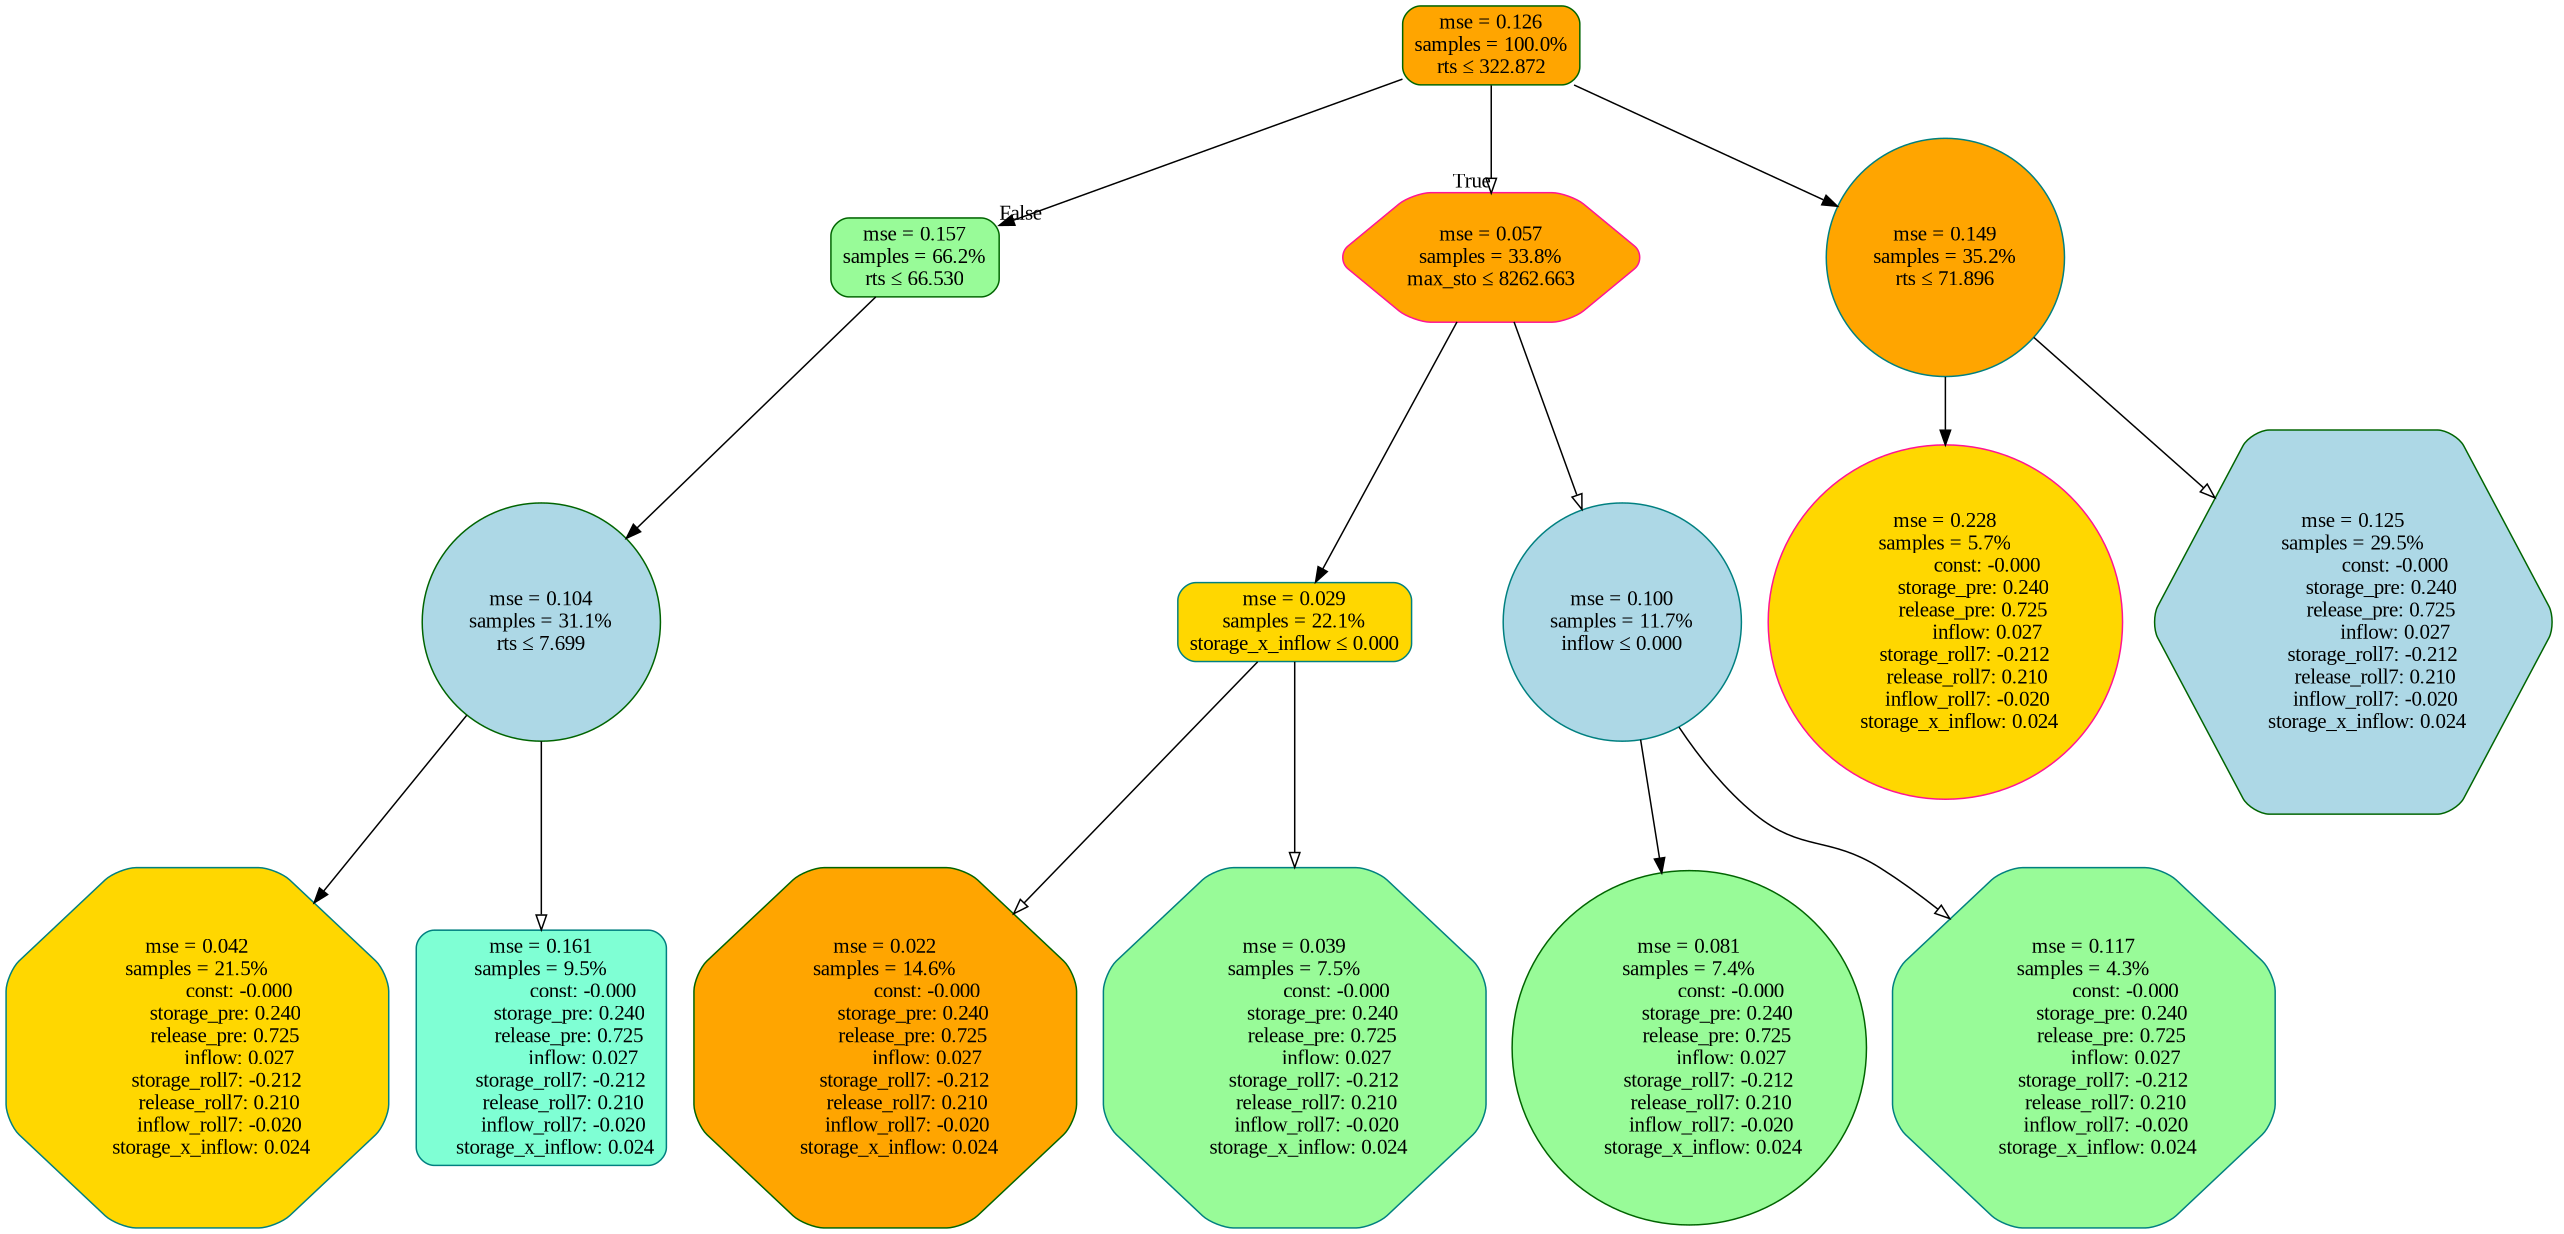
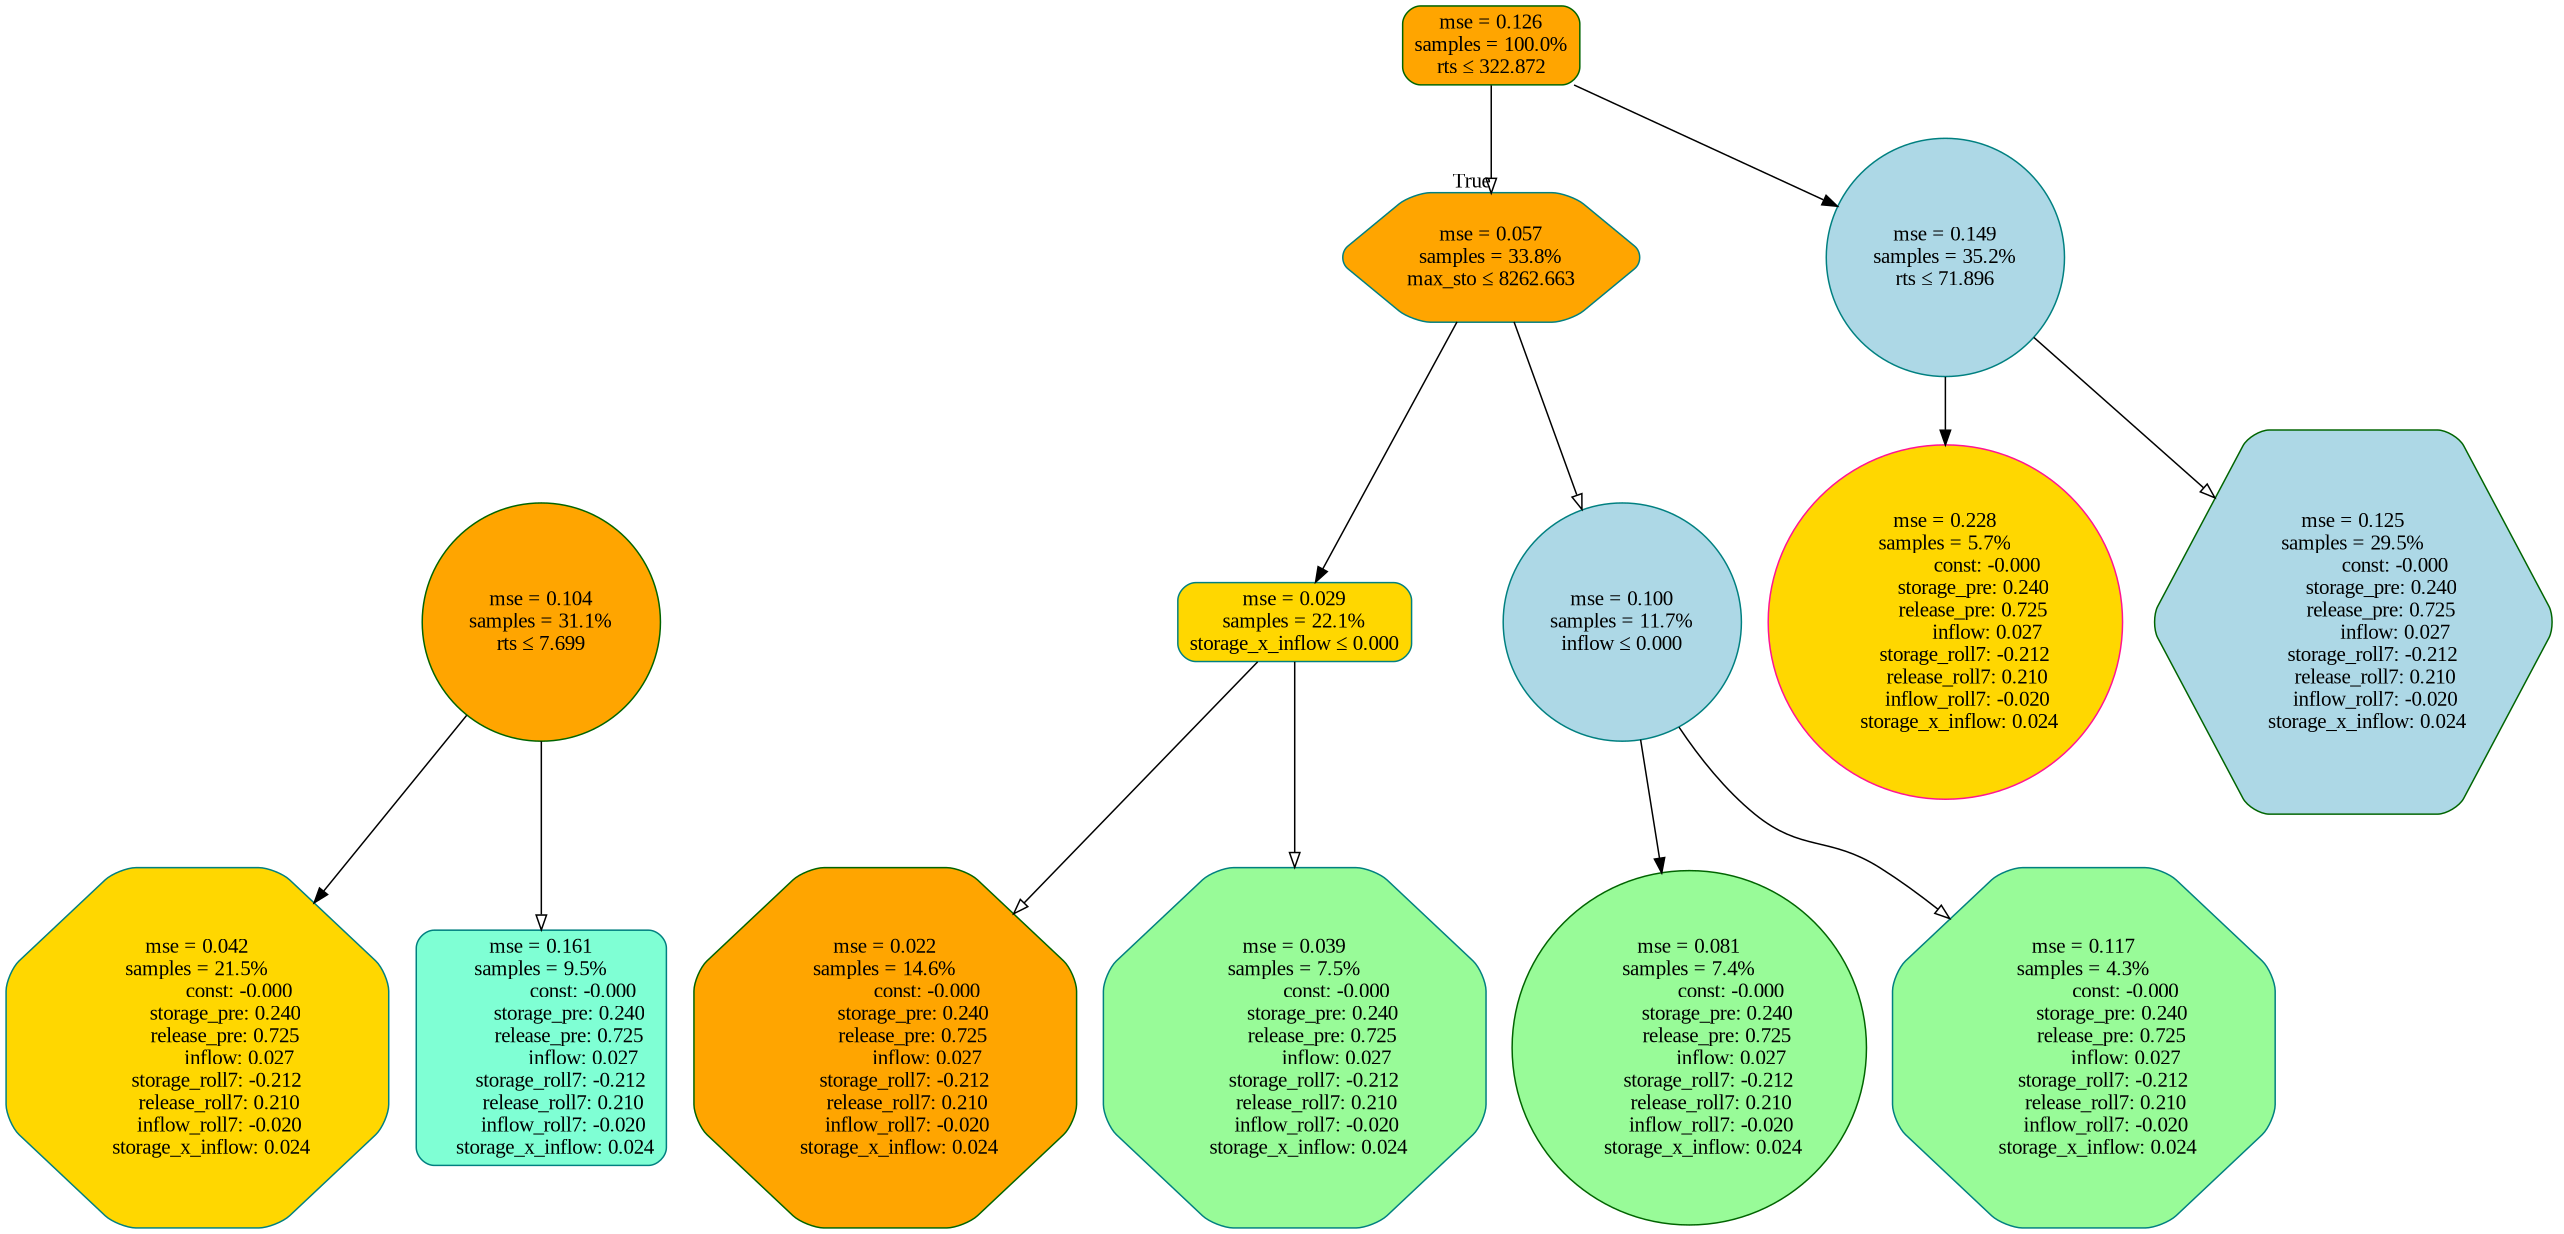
(915, 257) -> none
(1491, 257) -> (1491, 257)
(1945, 257) -> (1945, 257)
(541, 622) -> (541, 622)
